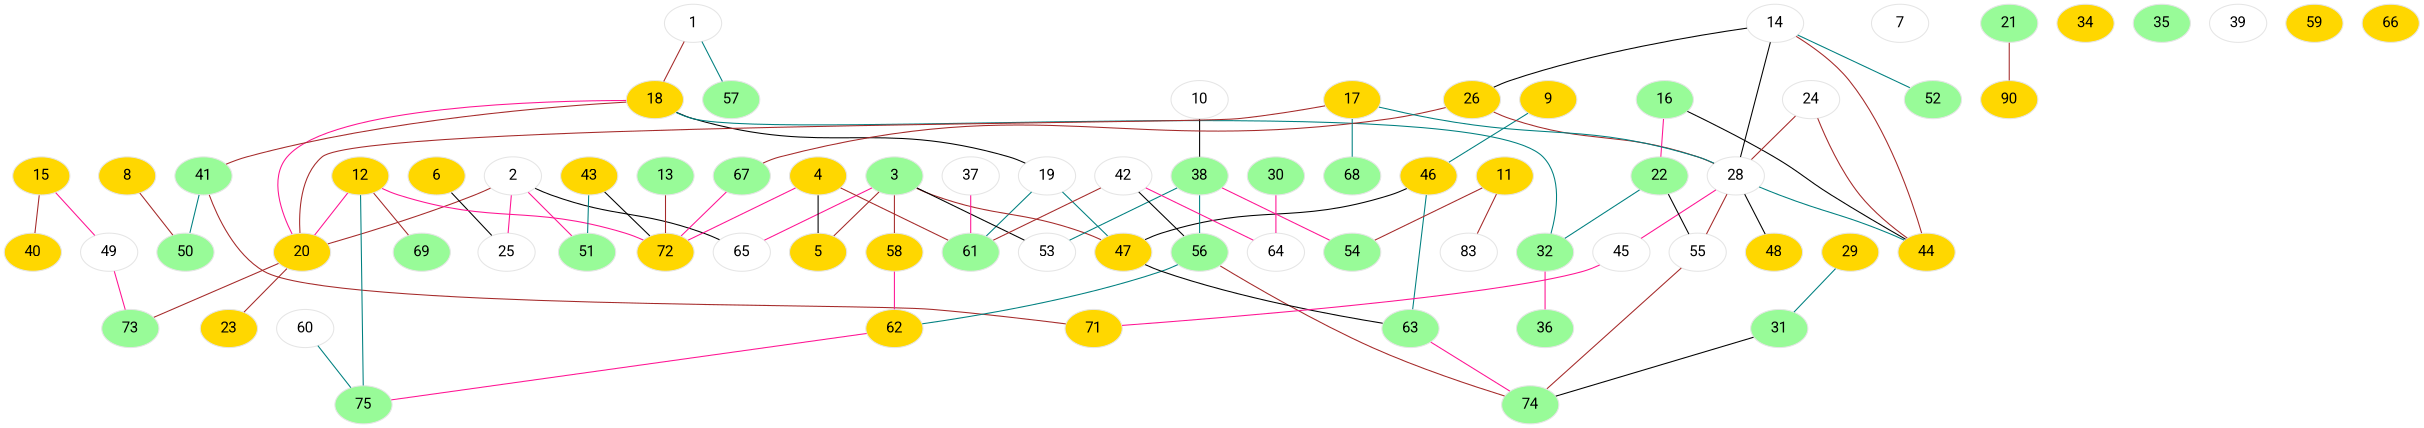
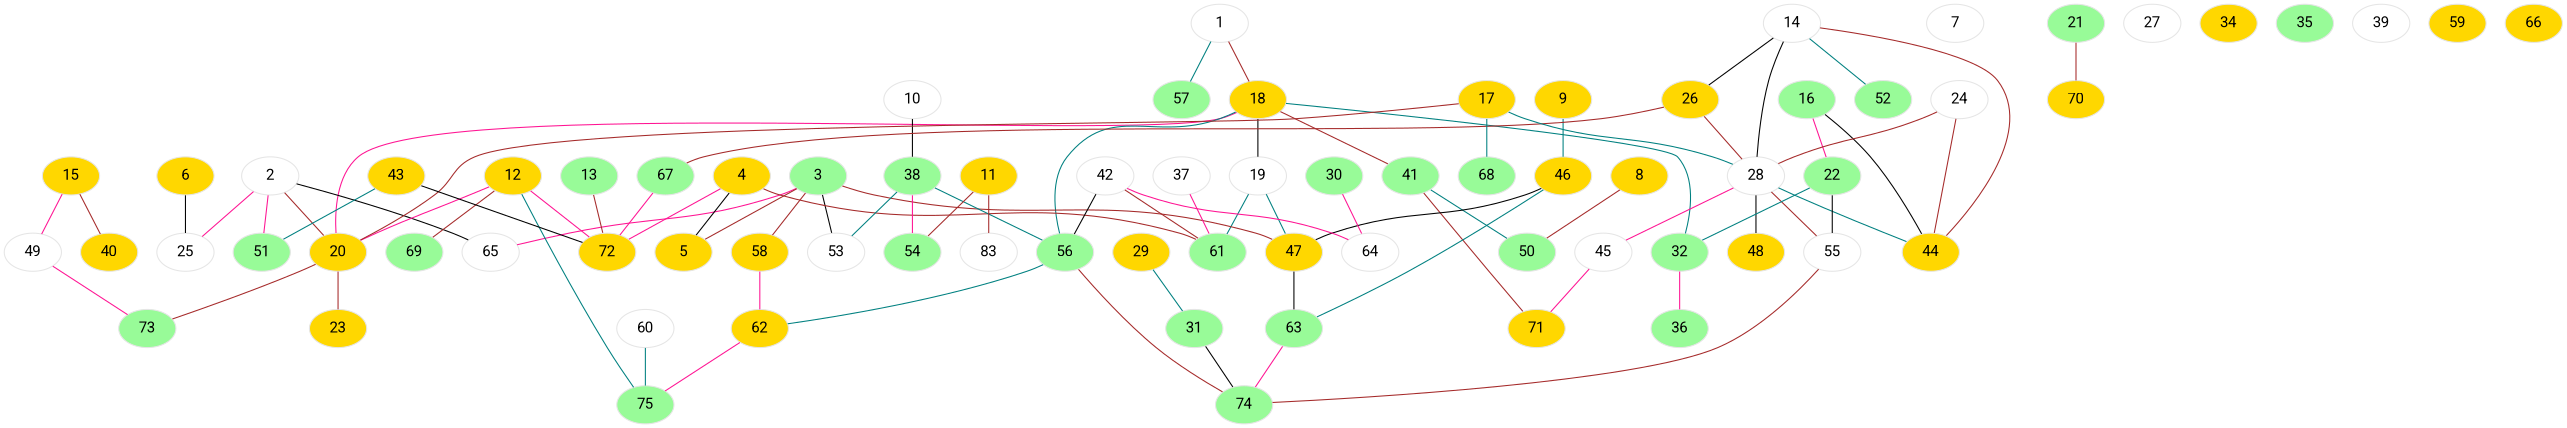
none -> (2152, 23)
(2009, 100) -> (2076, 100)
none -> (1090, 137)
